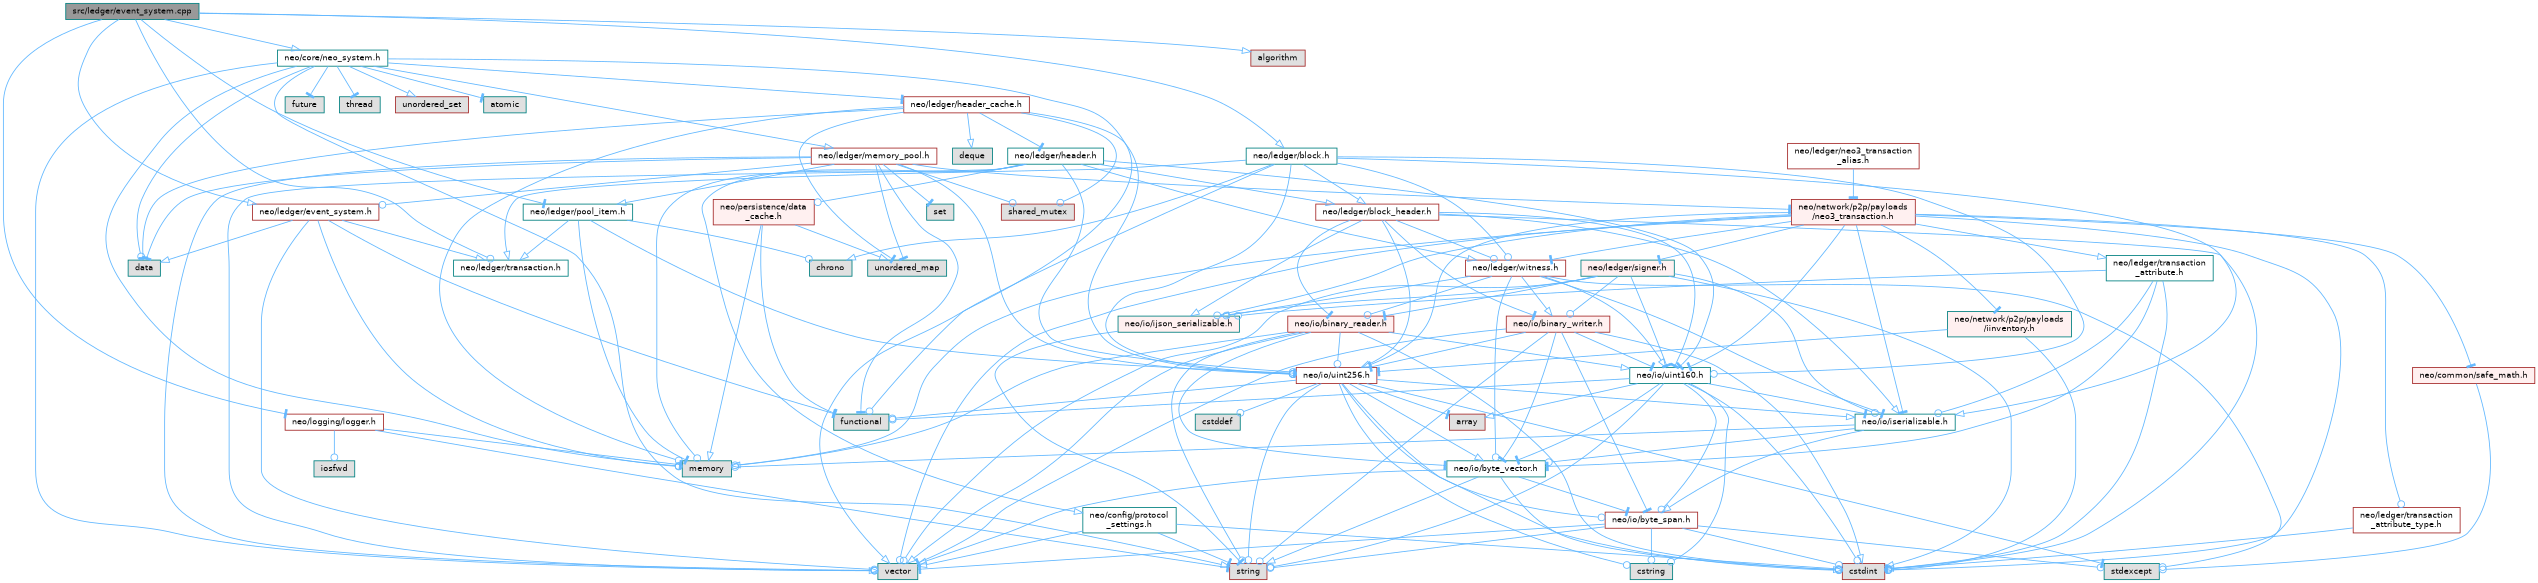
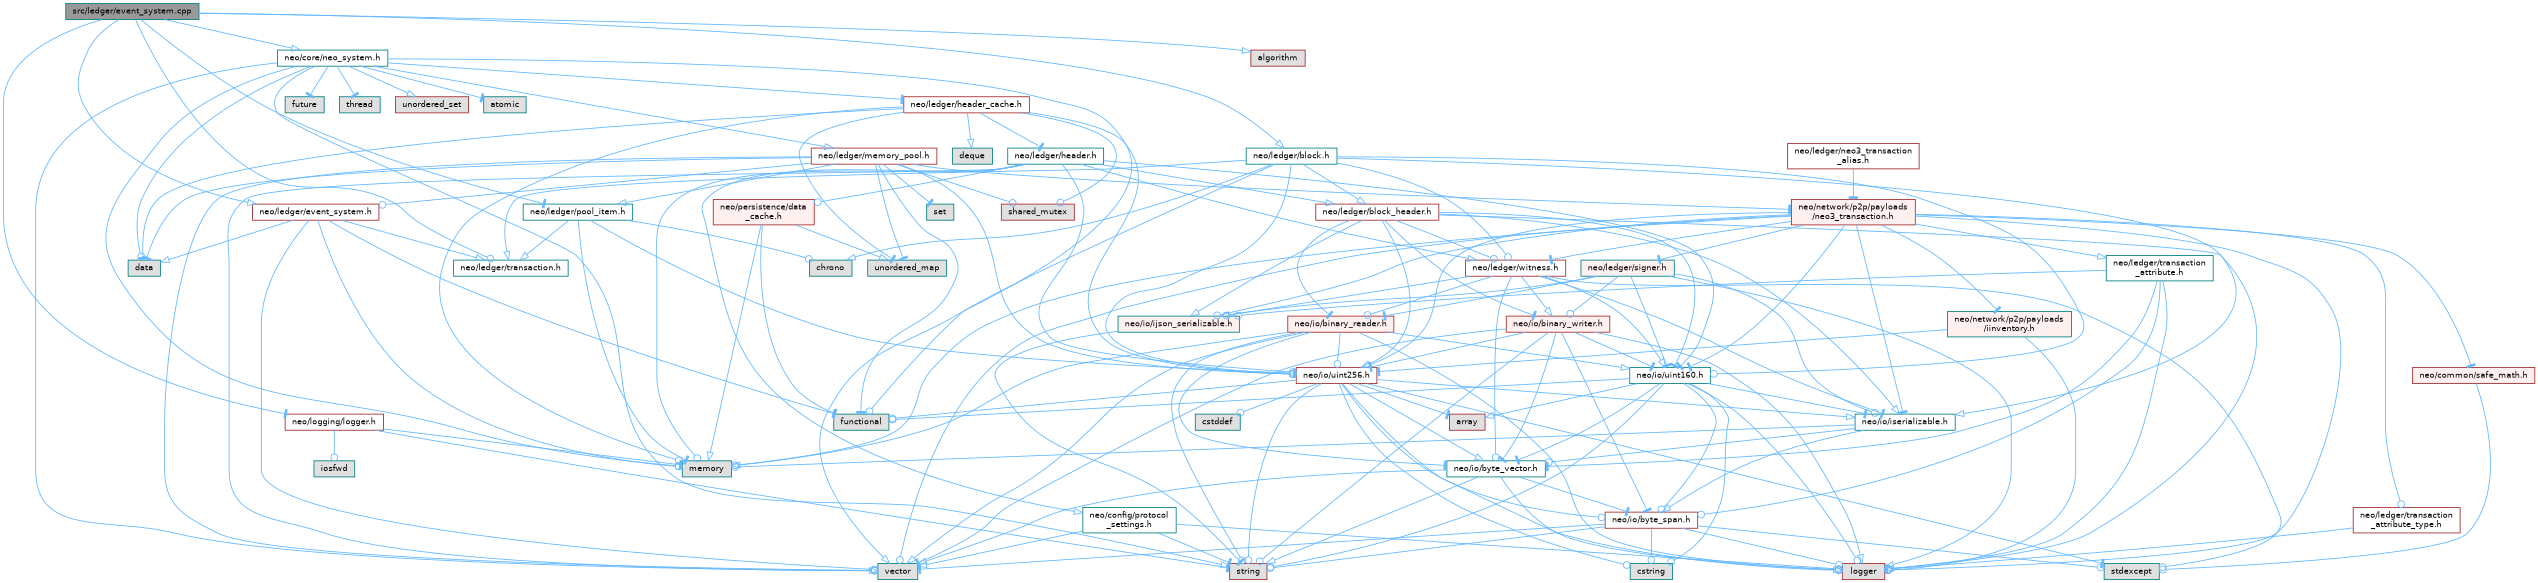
(1203, 351) -> none
(2060, 366) -> (1970, 451)
(1864, 572) -> (1864, 572)
